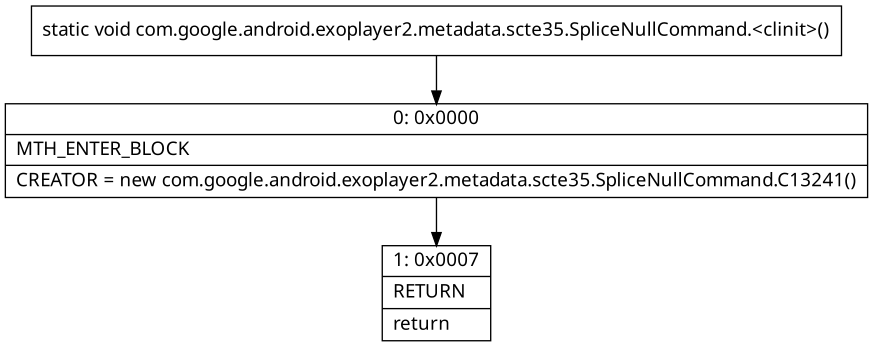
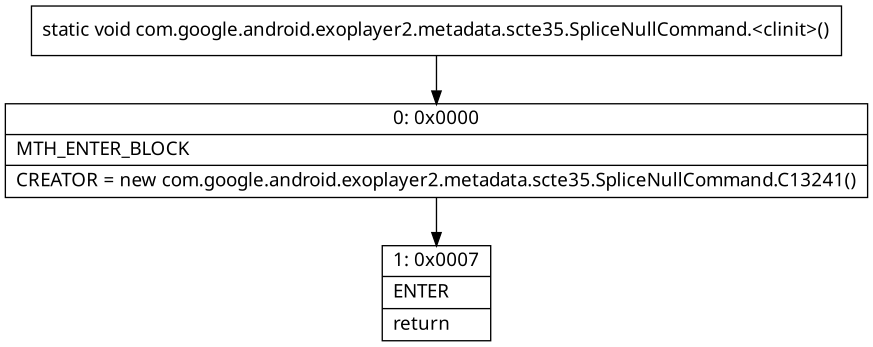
(430, 292) -> (422, 292)
